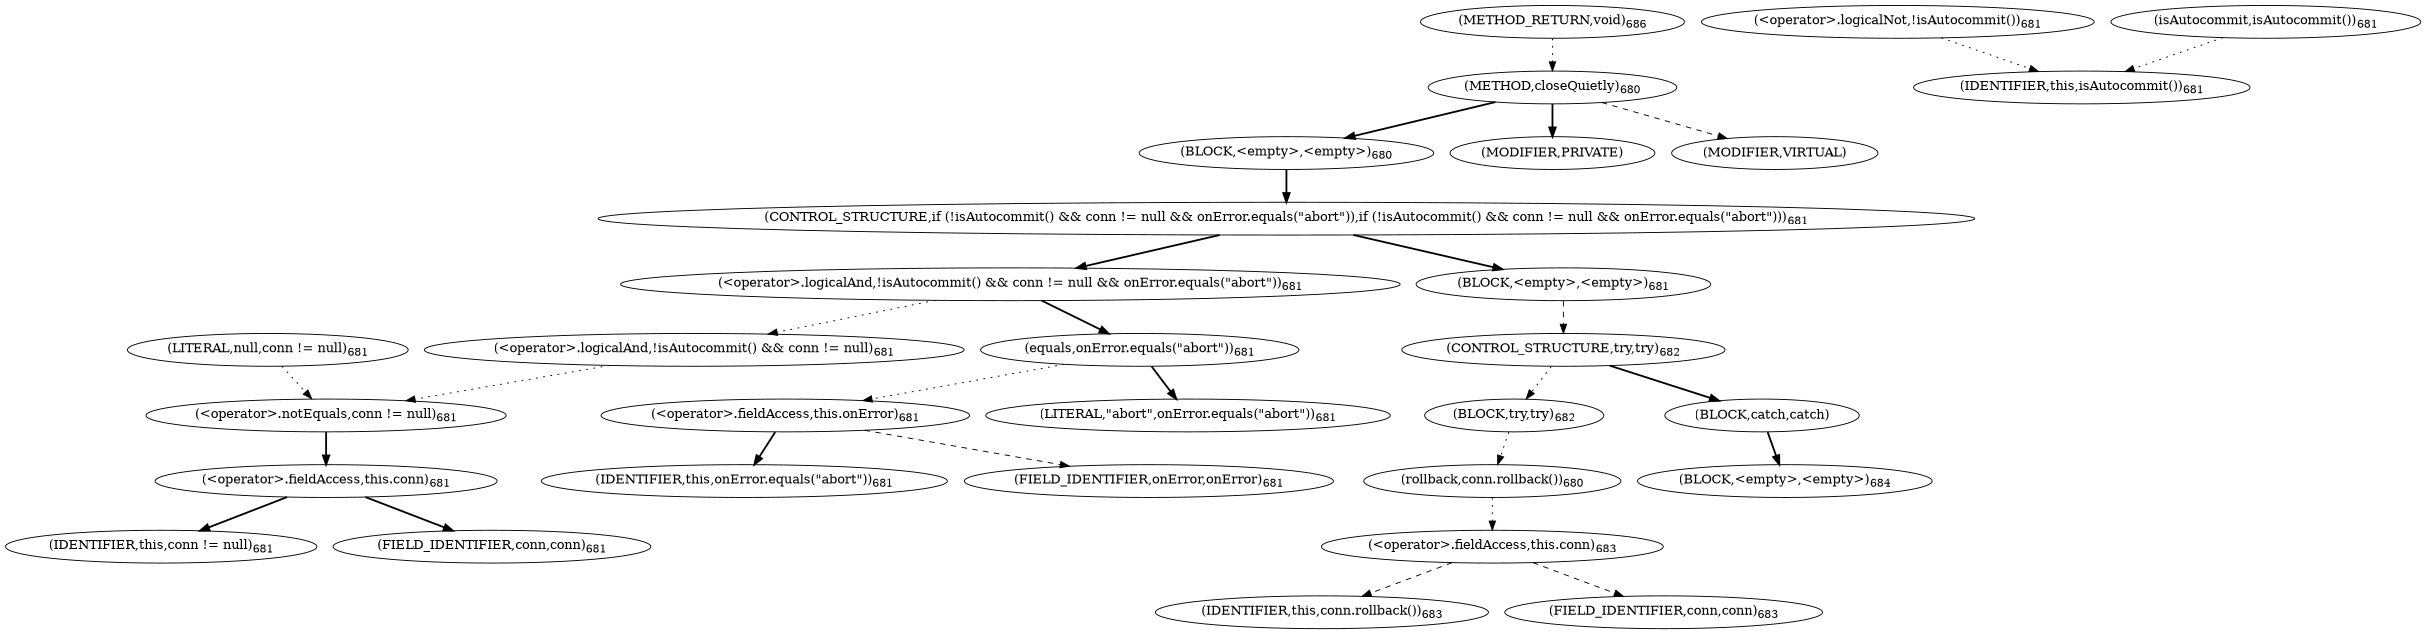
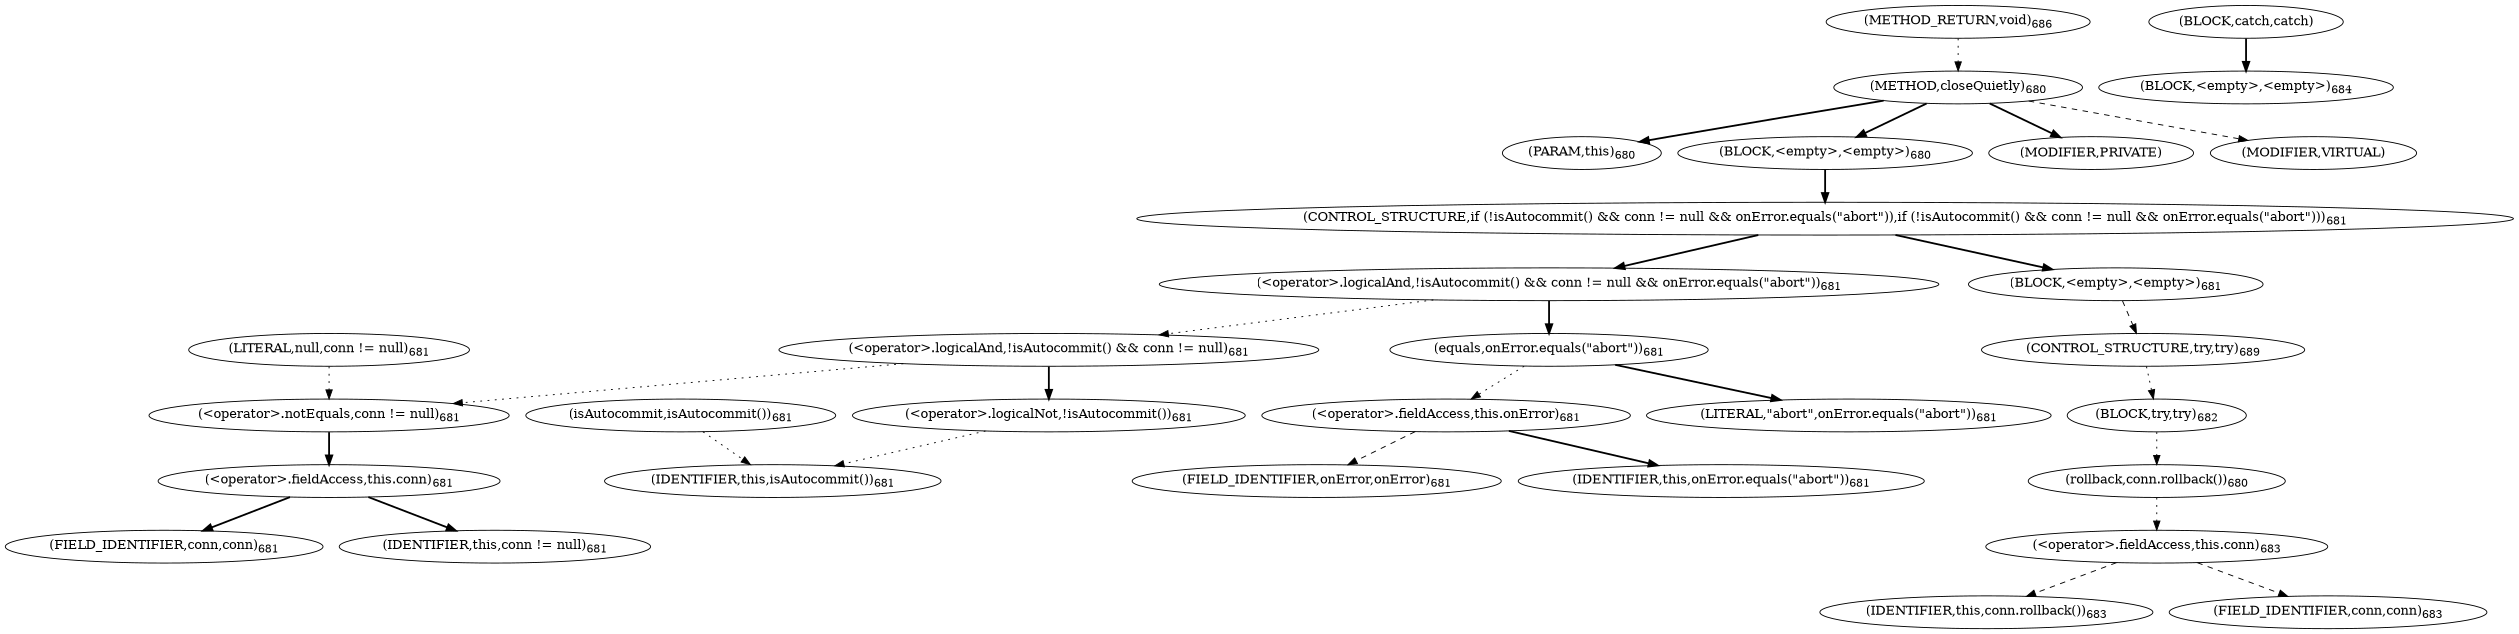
none -> (1582, 153)
(1670, 348) -> (2250, 348)
none -> (1049, 378)
(1660, 382) -> none
